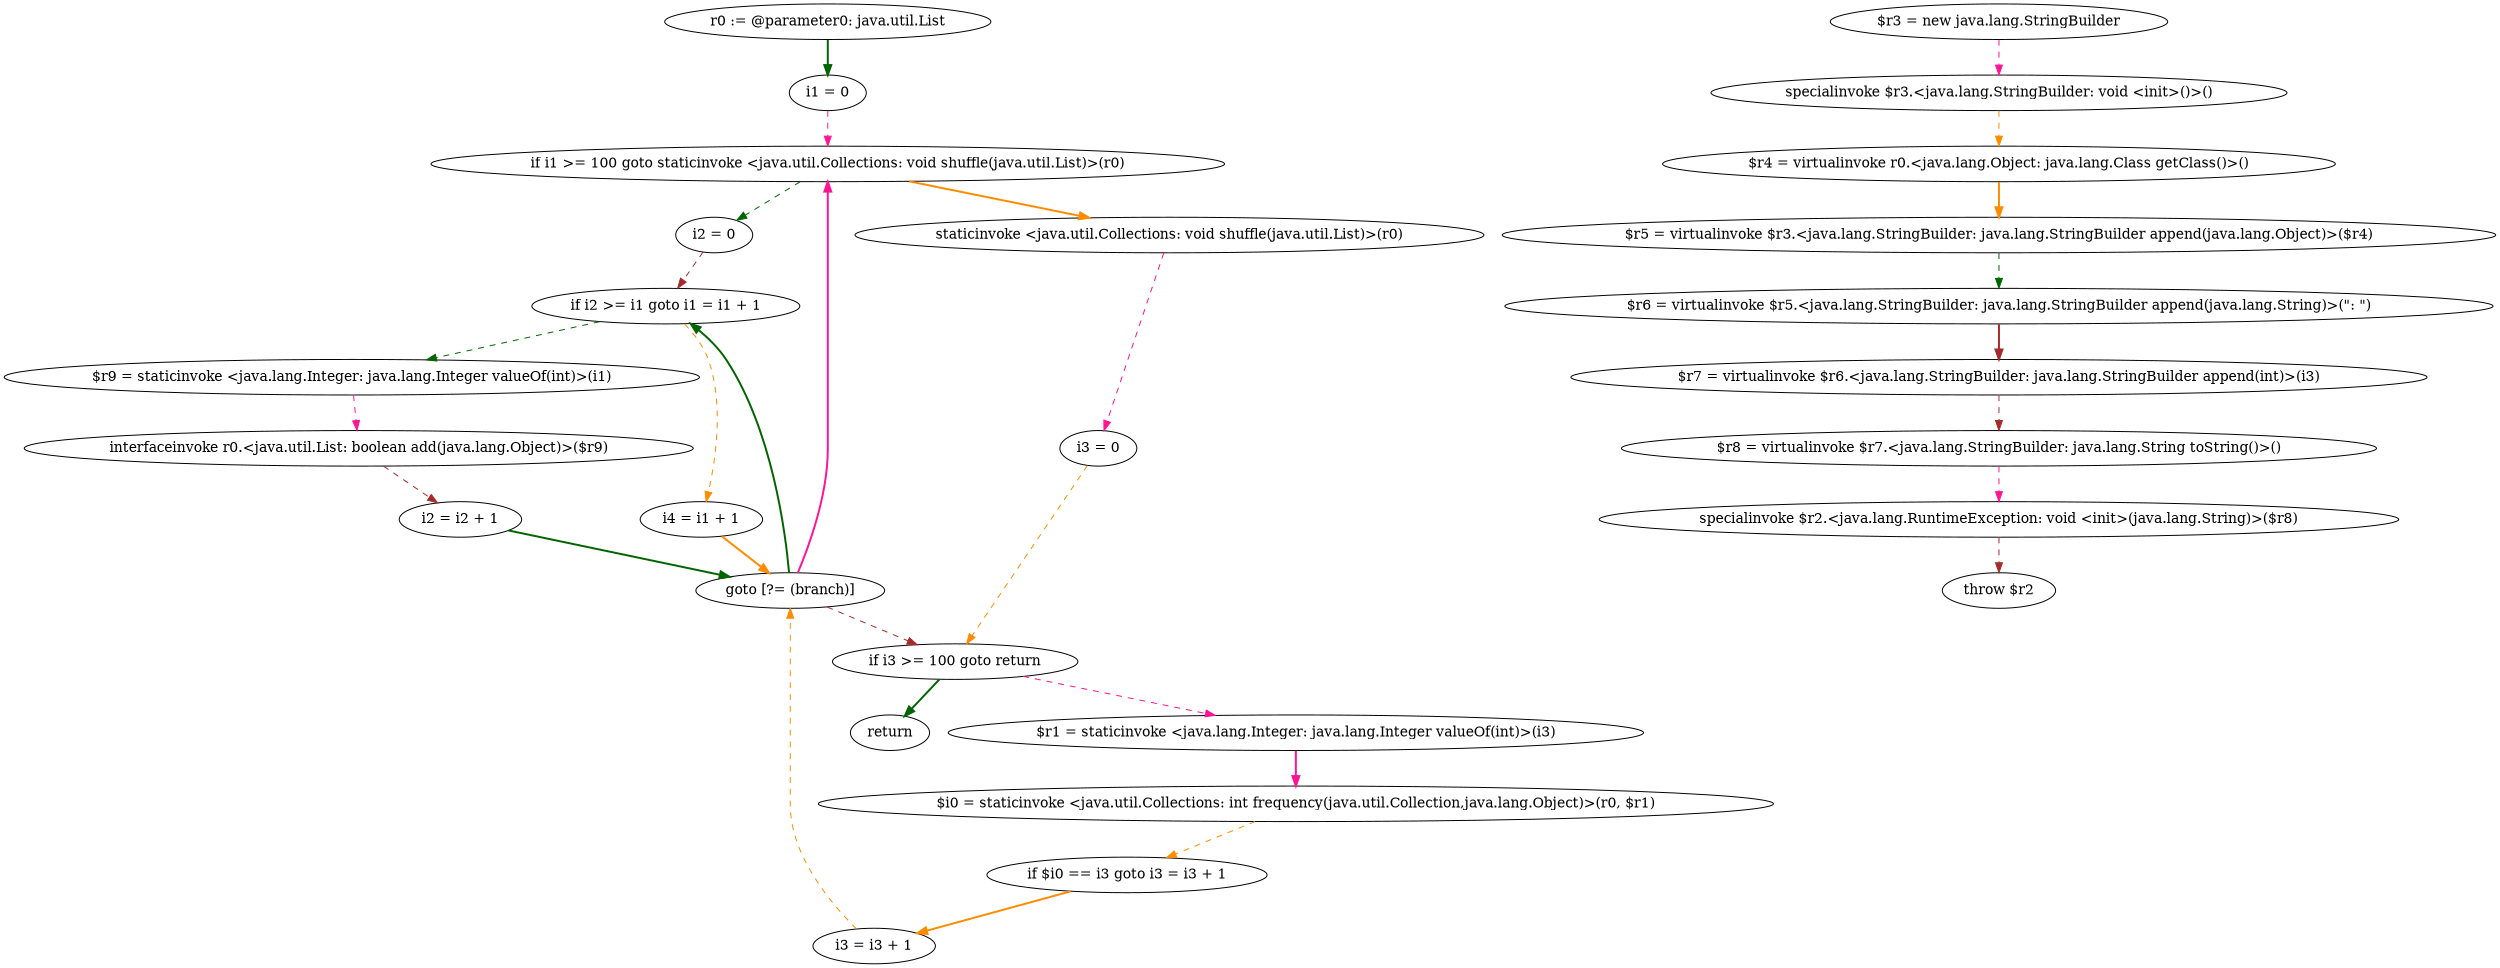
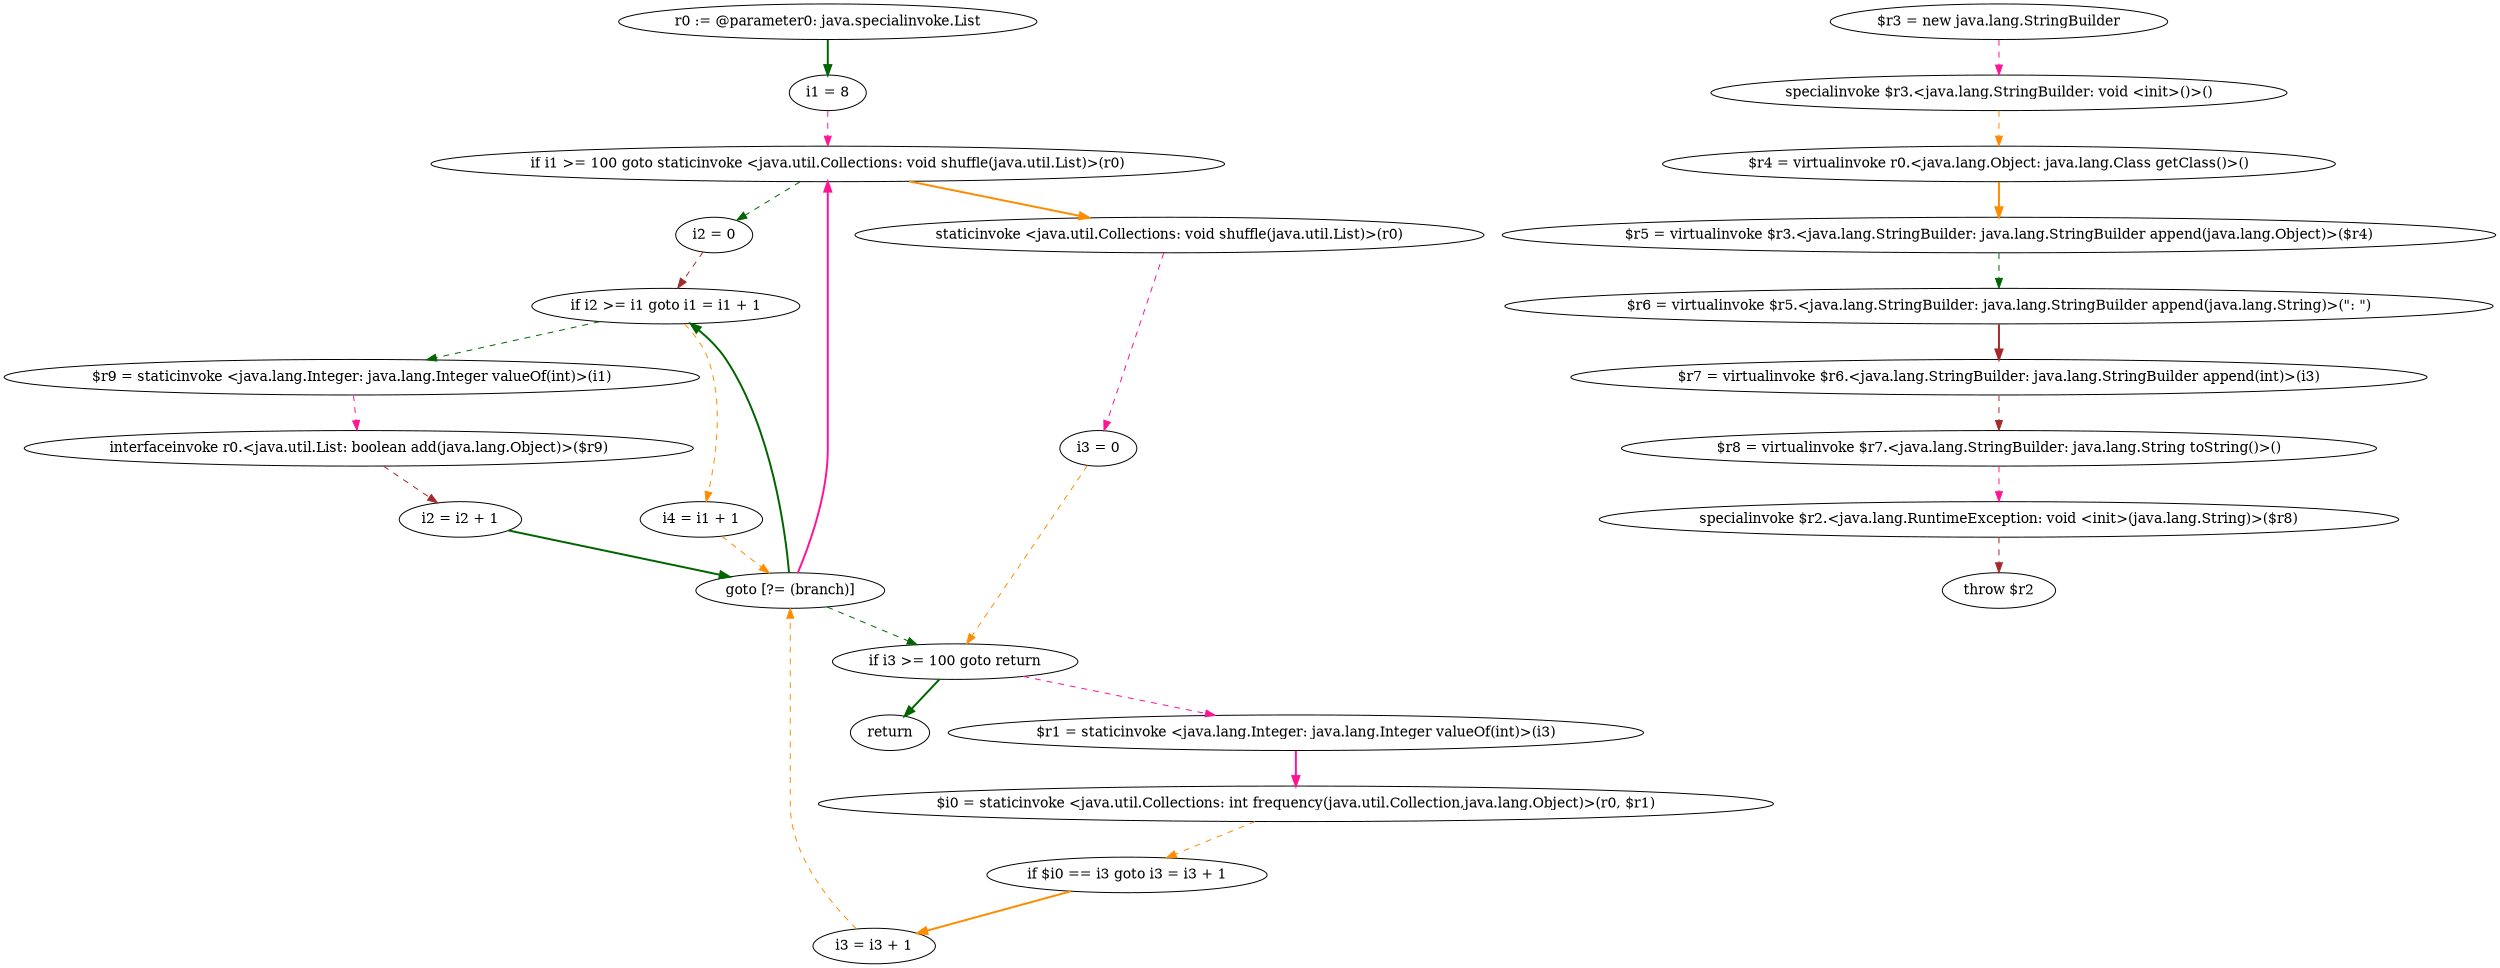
(828, 22) -> (828, 22)
(828, 93) -> (828, 93)
(742, 552) -> (742, 552)
(868, 624) -> (868, 624)
